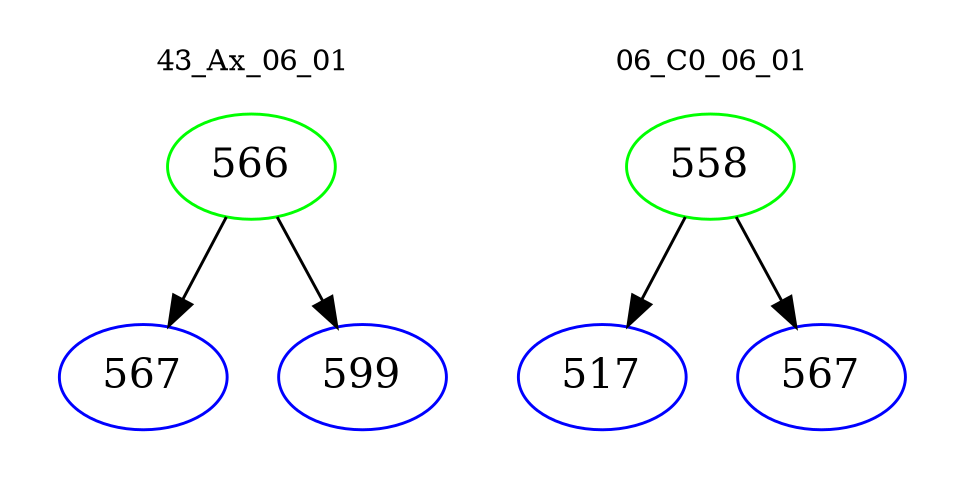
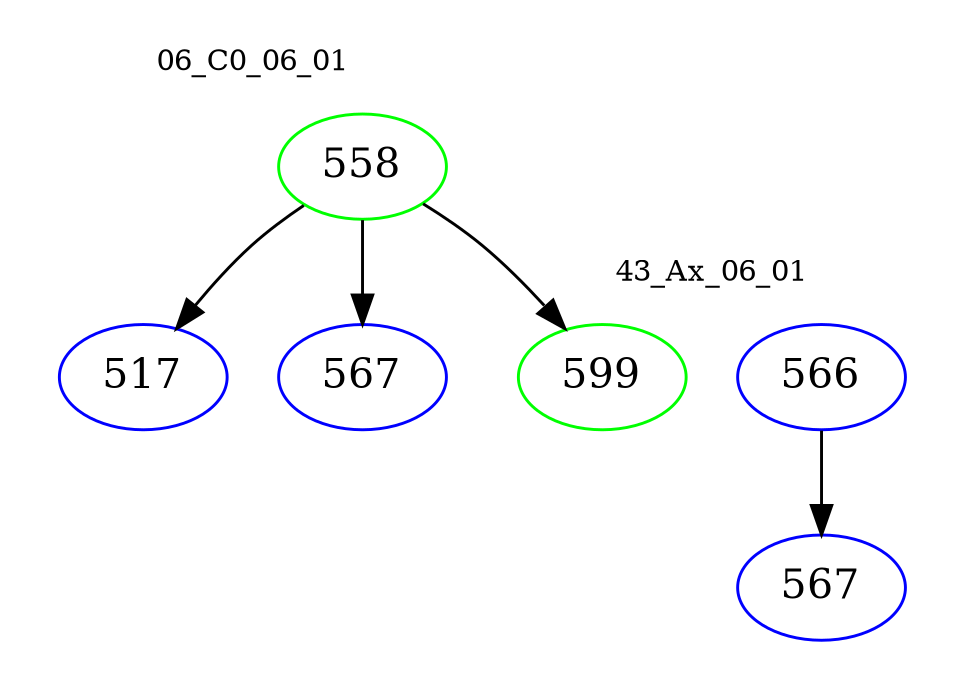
(251, 167) -> (822, 377)
(300, 259) -> (514, 274)
(363, 377) -> (602, 377)
